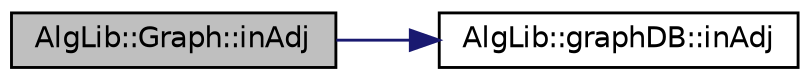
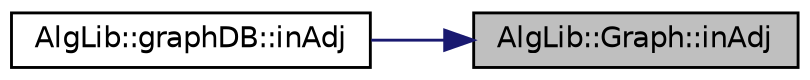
(373, 40) -> (408, 40)
